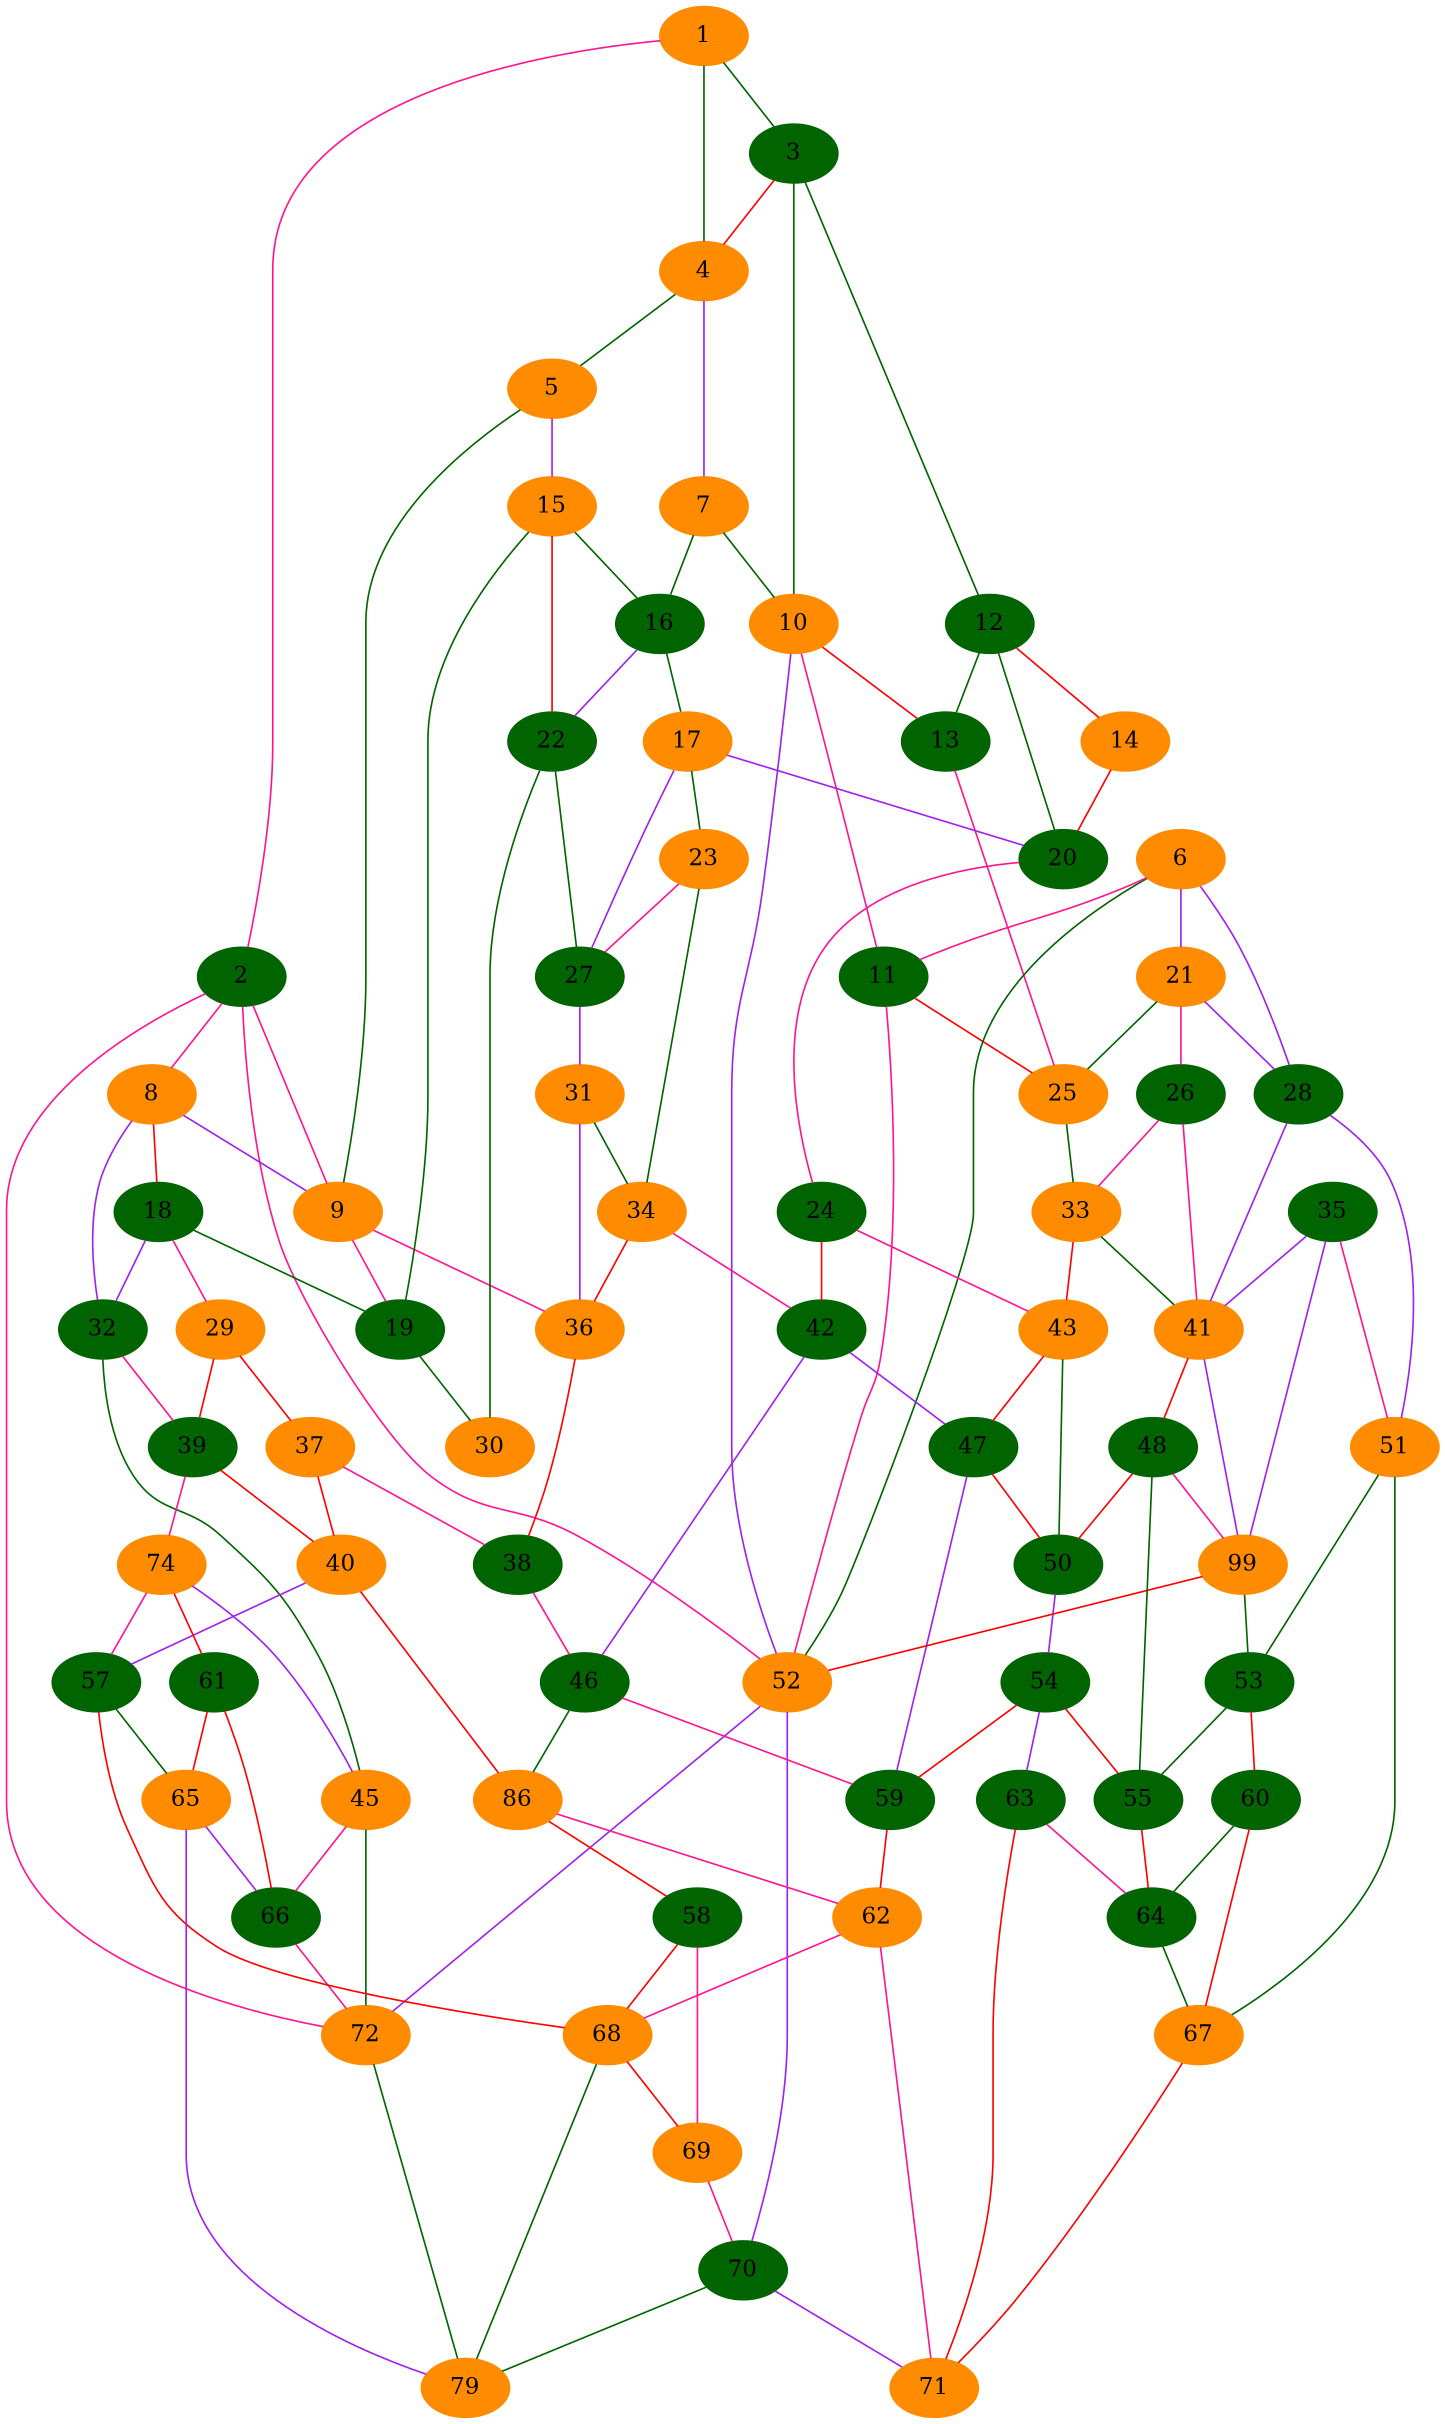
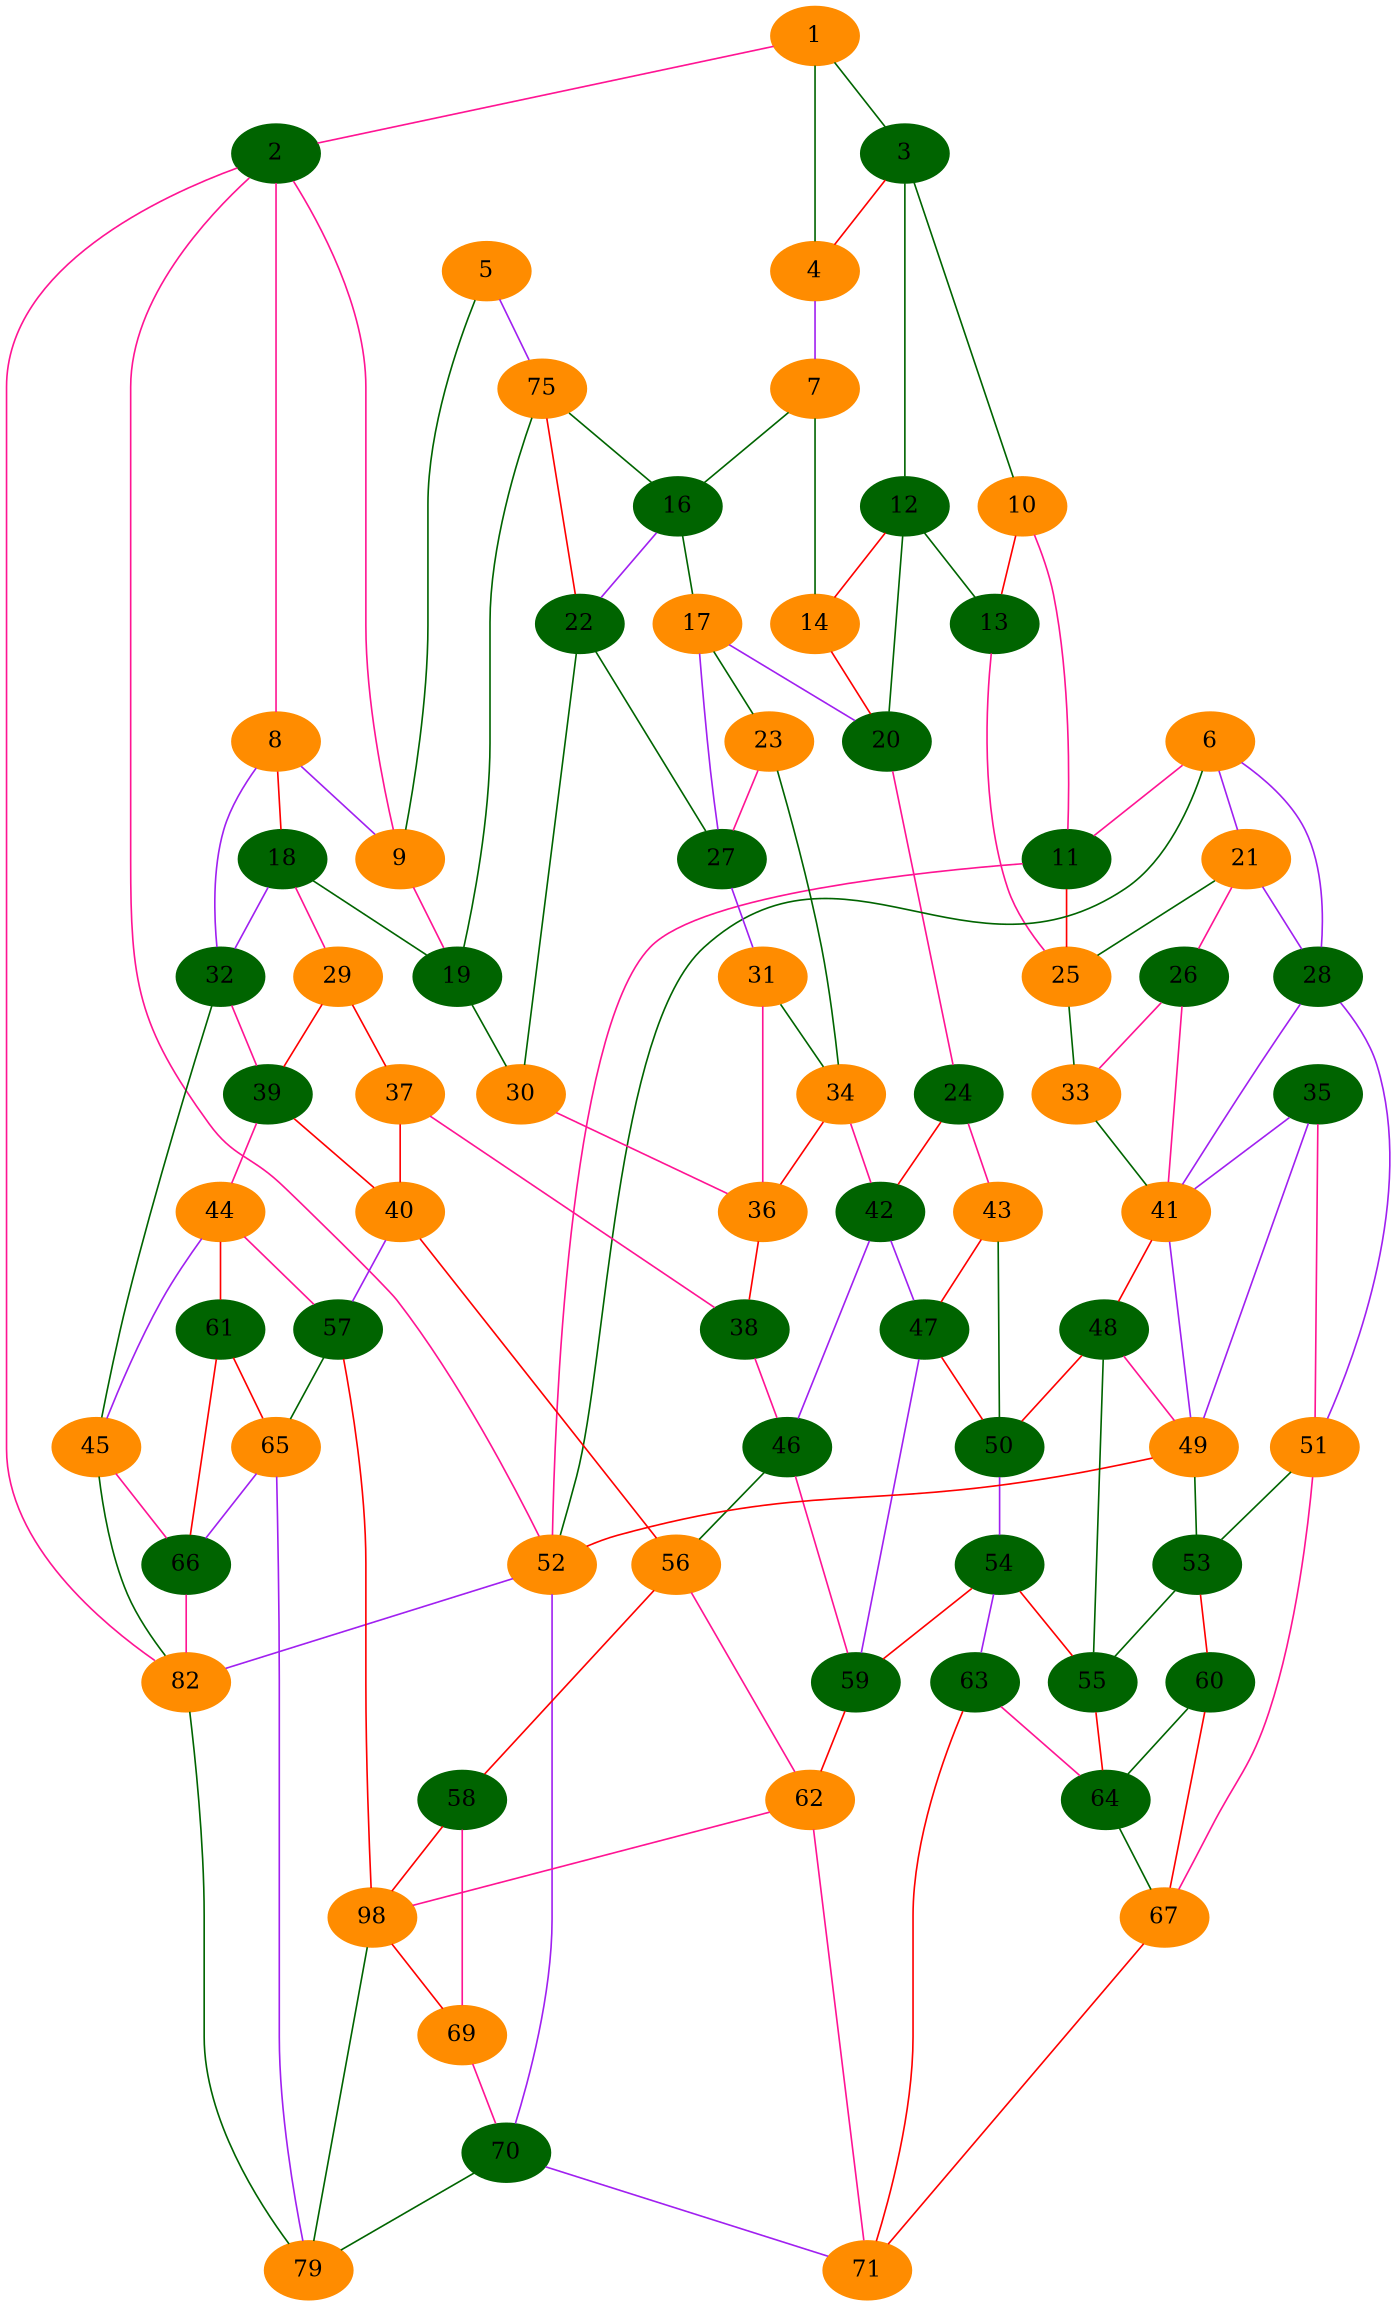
(628, 330) -> none
(552, 506) -> (542, 389)
(749, 565) -> (815, 506)
(732, 1154) -> none
(580, 1212) -> (763, 1094)
(459, 1271) -> (642, 1153)
(1070, 1271) -> none
(162, 1565) -> (220, 1212)
(1243, 1565) -> (1194, 1447)
(1395, 1779) -> (1275, 1693)
(518, 1800) -> (676, 1565)
(366, 2035) -> (186, 1682)
(608, 2035) -> (372, 1918)
